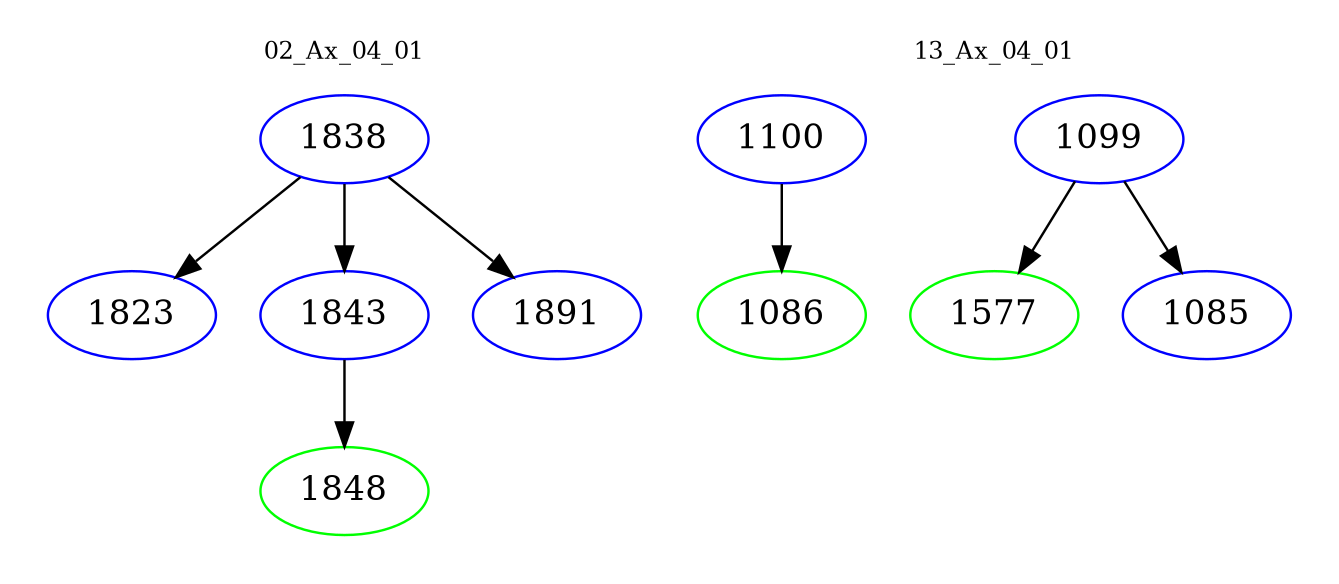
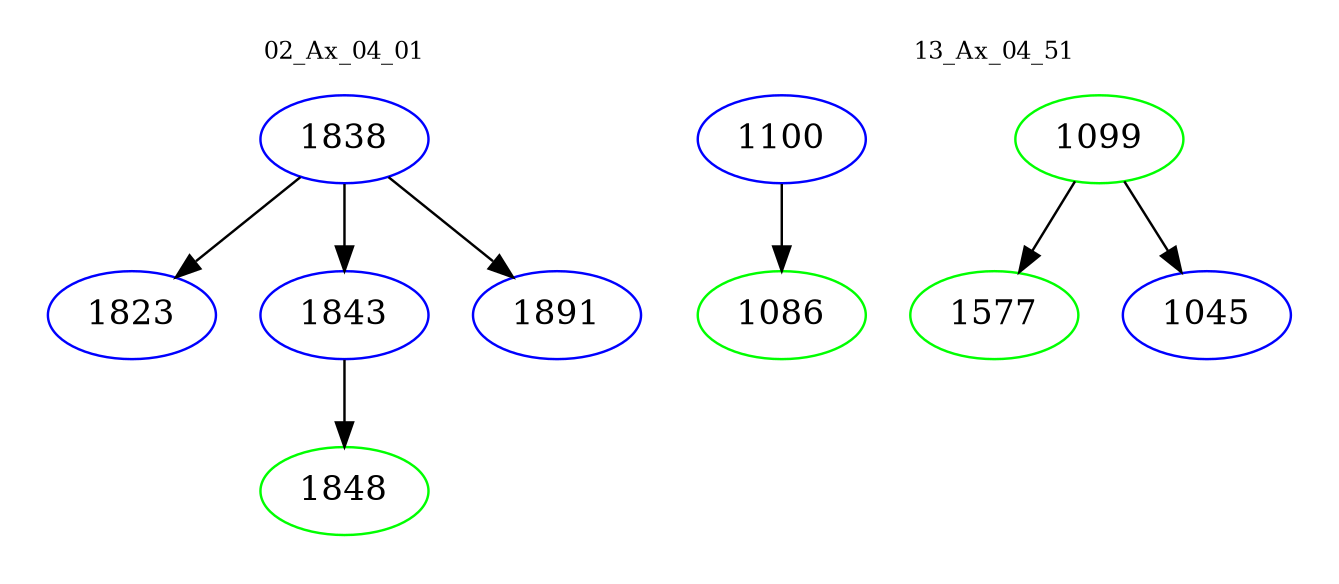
(994, 53) -> (994, 53)
(1099, 139) -> (1099, 139)
(1207, 315) -> (1207, 315)
